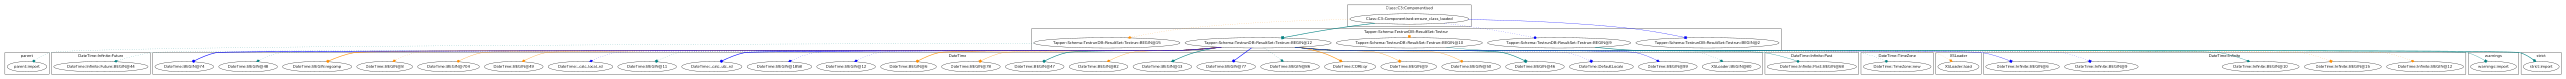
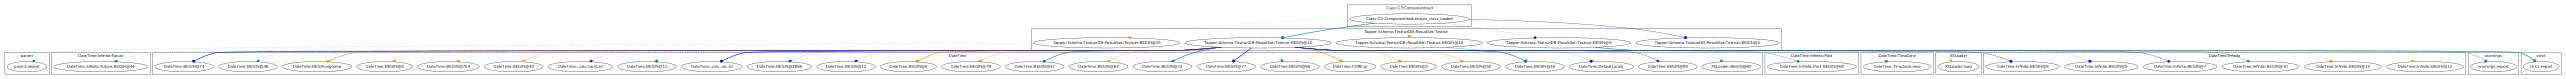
(840, 50) -> (840, 50)
none -> (2180, 67)
